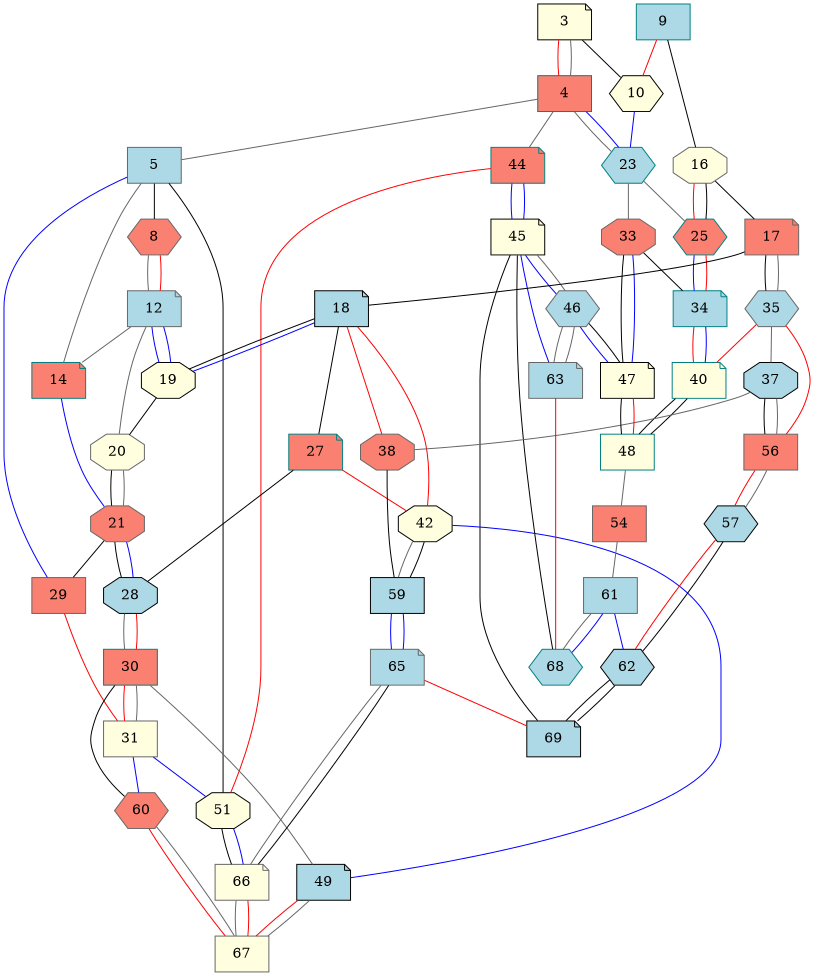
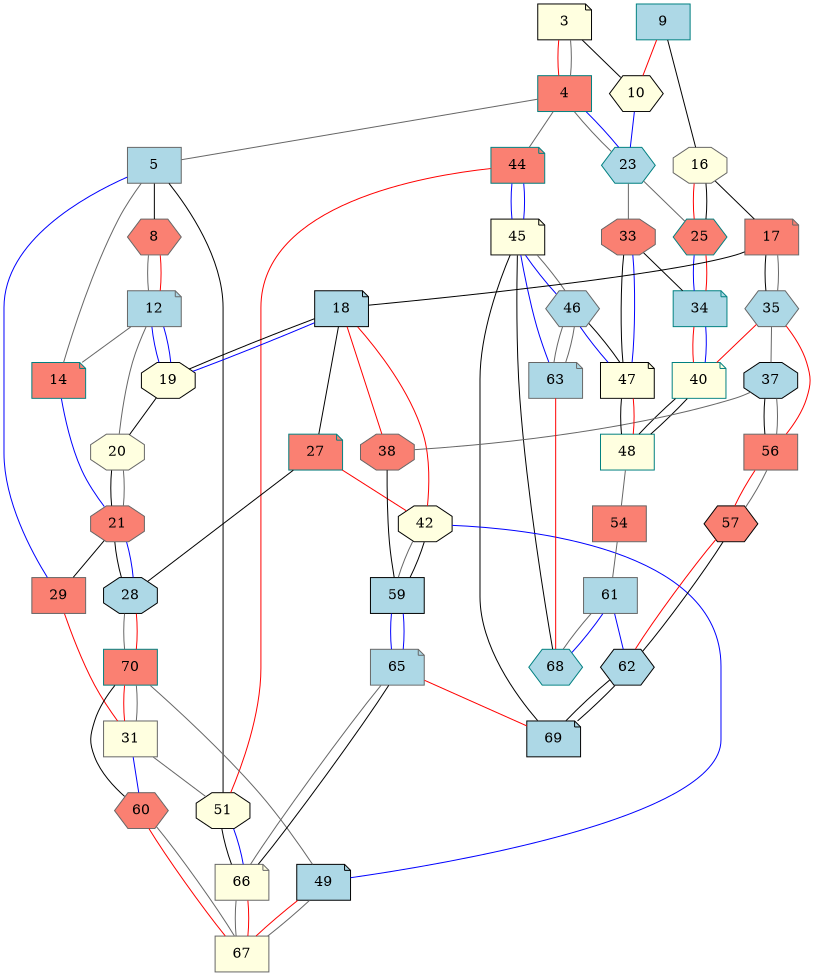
(731, 524) -> (731, 524)
(130, 667) -> (130, 667)
(180, 777) -> (180, 777)
